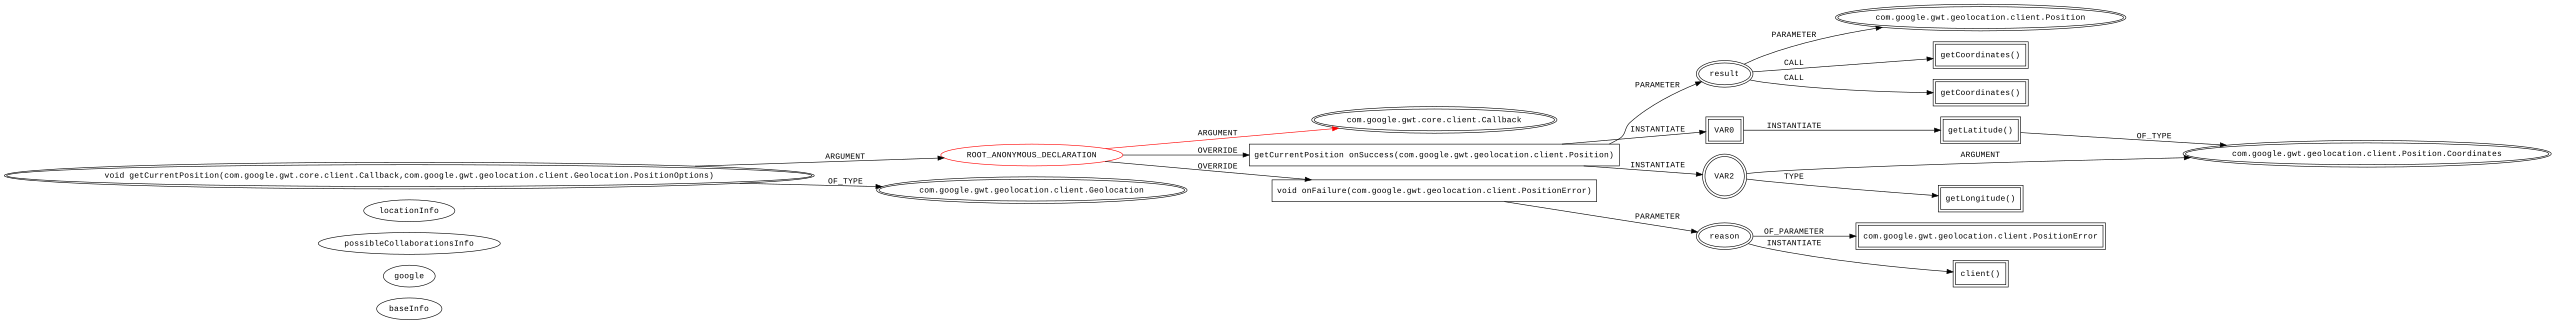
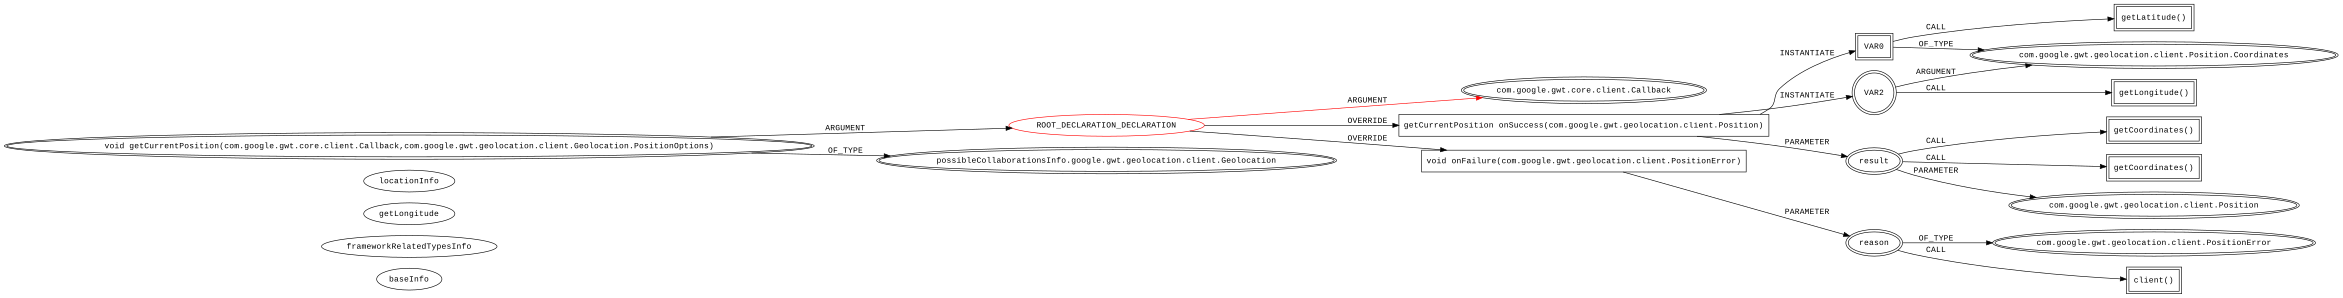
(1794, 126) -> (1936, 27)
(2120, 139) -> (1935, 48)
(1032, 155) -> (1107, 125)
(1794, 177) -> (1936, 88)
(1032, 190) -> (1107, 160)
(1794, 232) -> (1936, 238)
(1981, 236) -> (2154, 243)
(409, 243) -> (409, 214)
(1794, 243) -> (1936, 250)
(409, 276) -> (409, 246)
